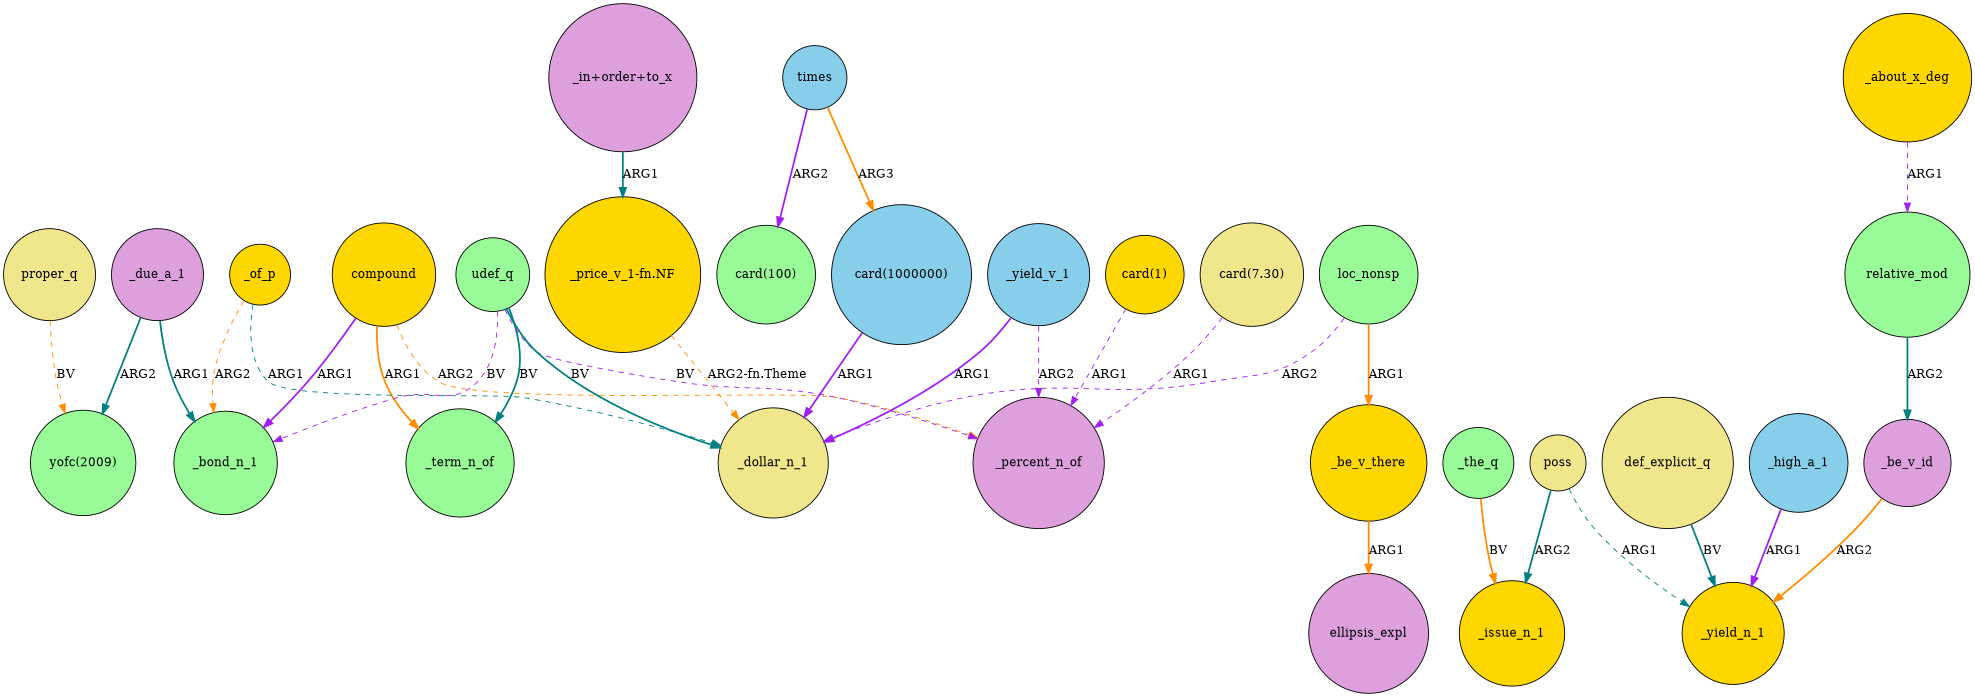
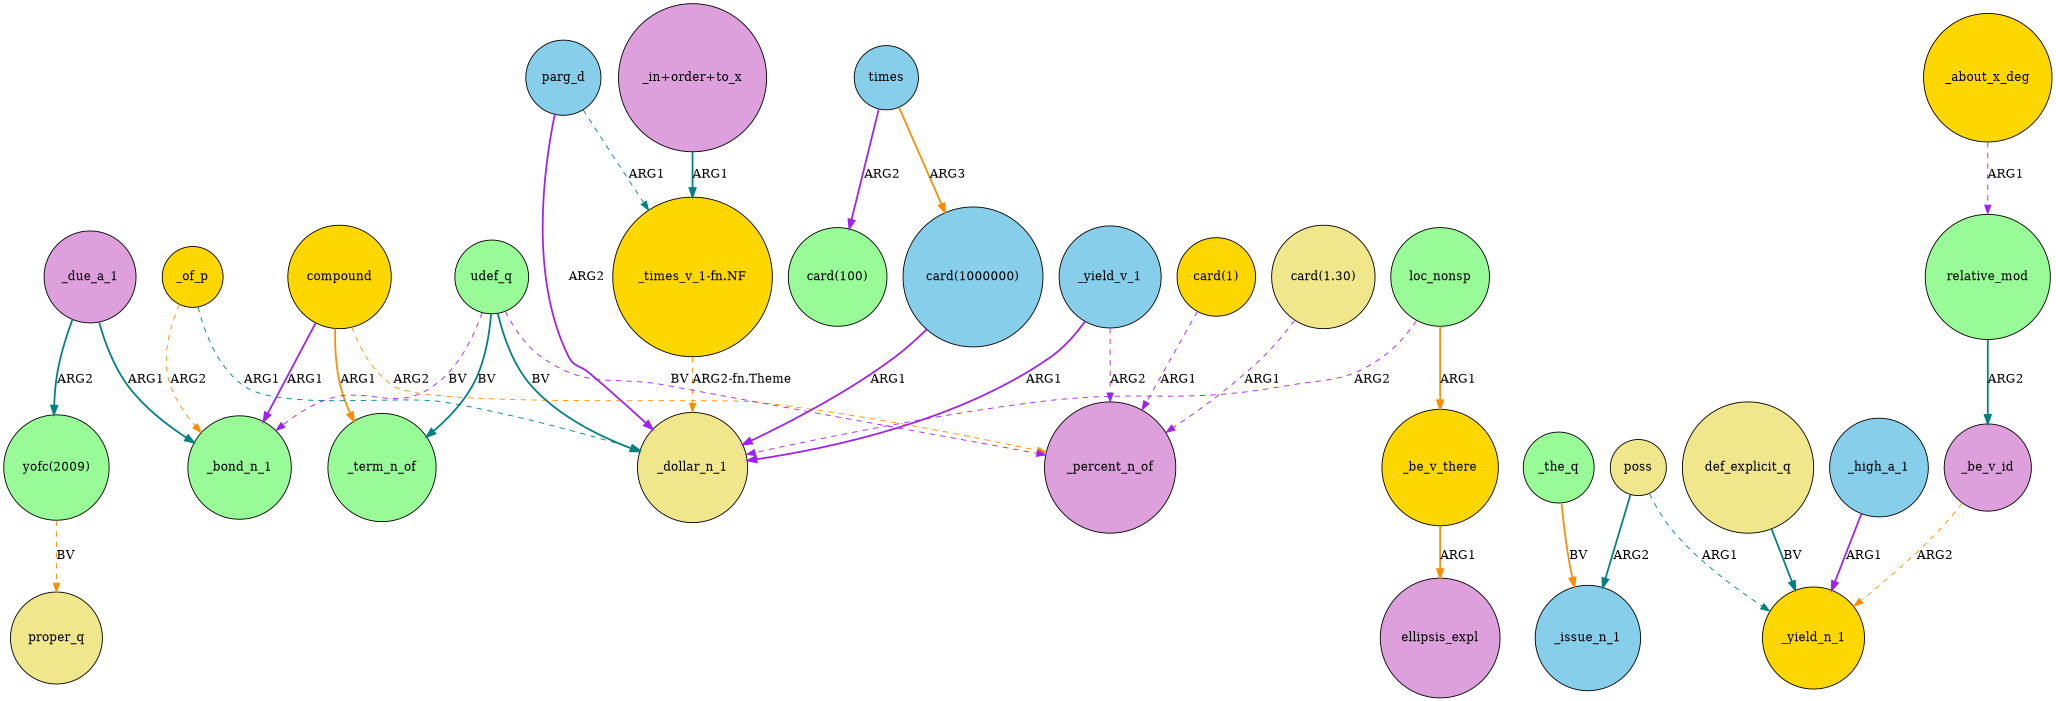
none -> (563, 78)
(623, 275) -> (693, 277)
(1252, 275) -> (1323, 277)
(54, 363) -> (56, 552)
(1834, 550) -> (1914, 555)
(1512, 633) -> (1588, 638)
